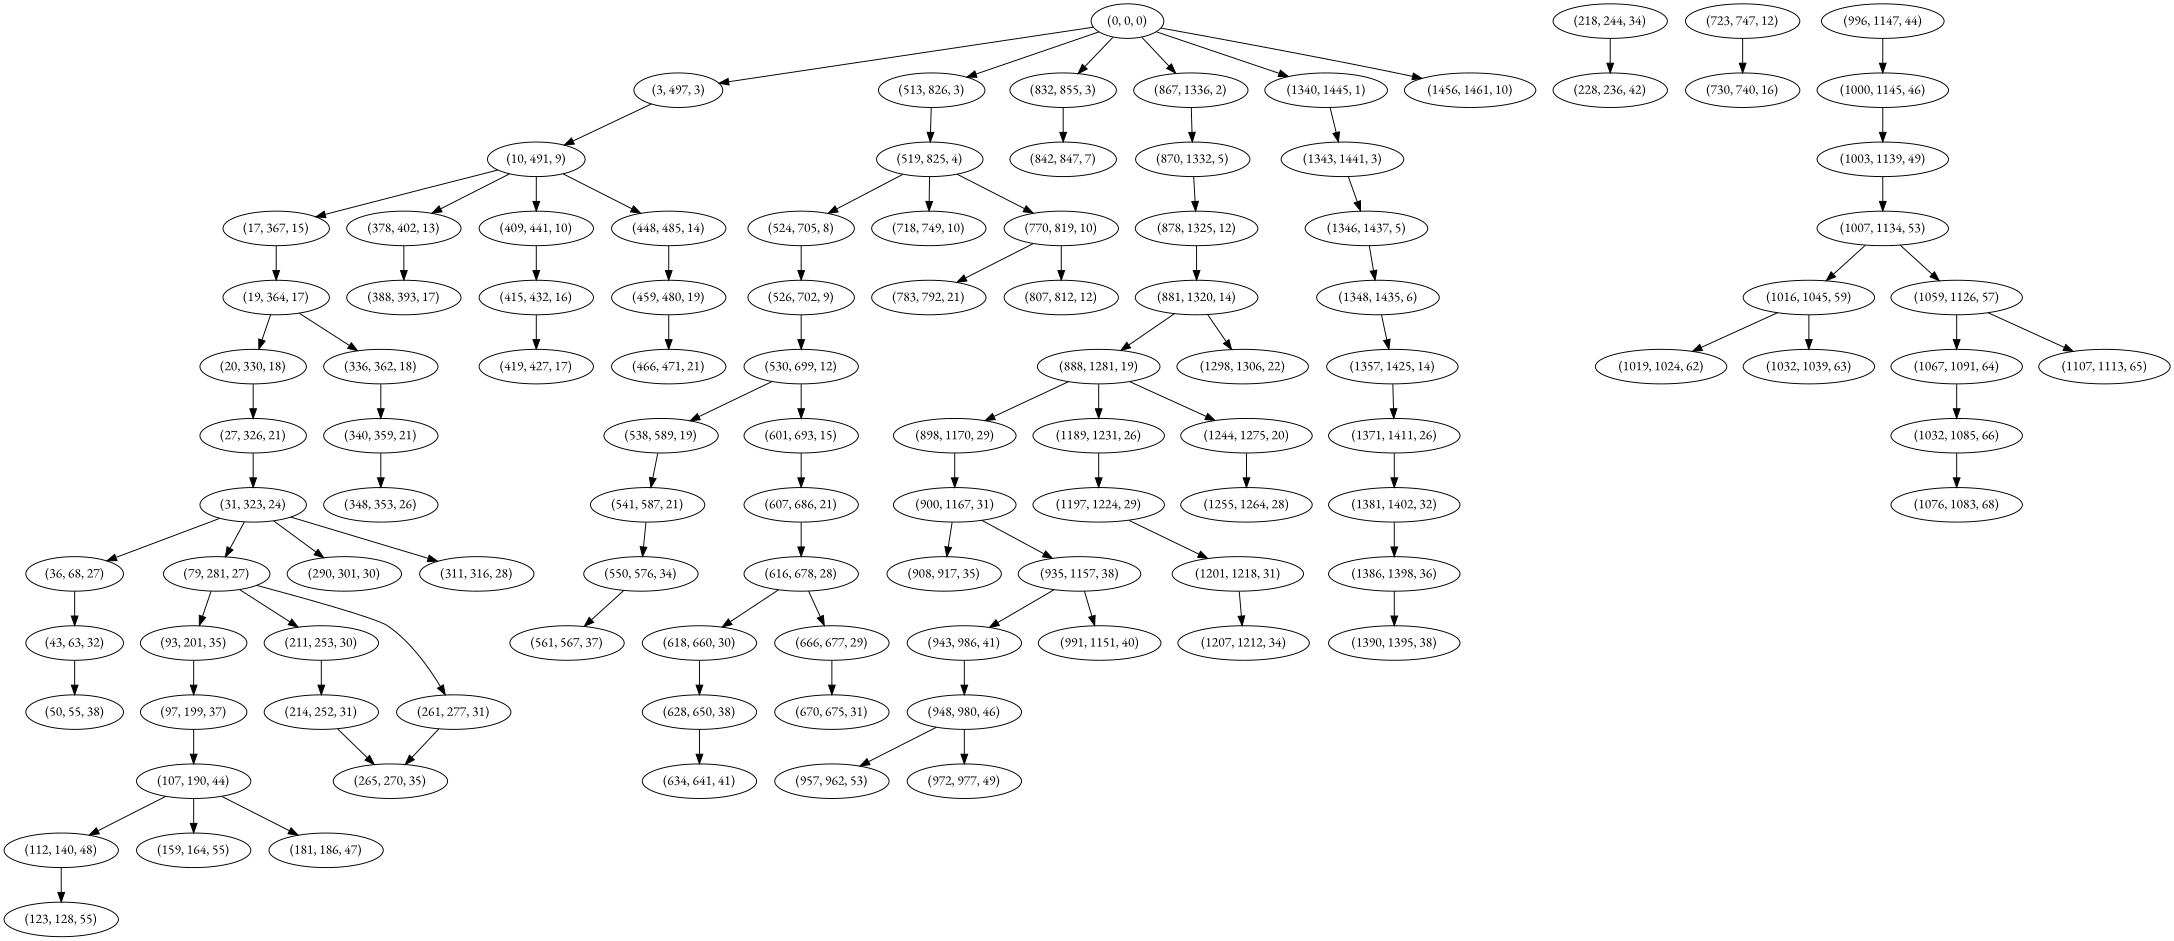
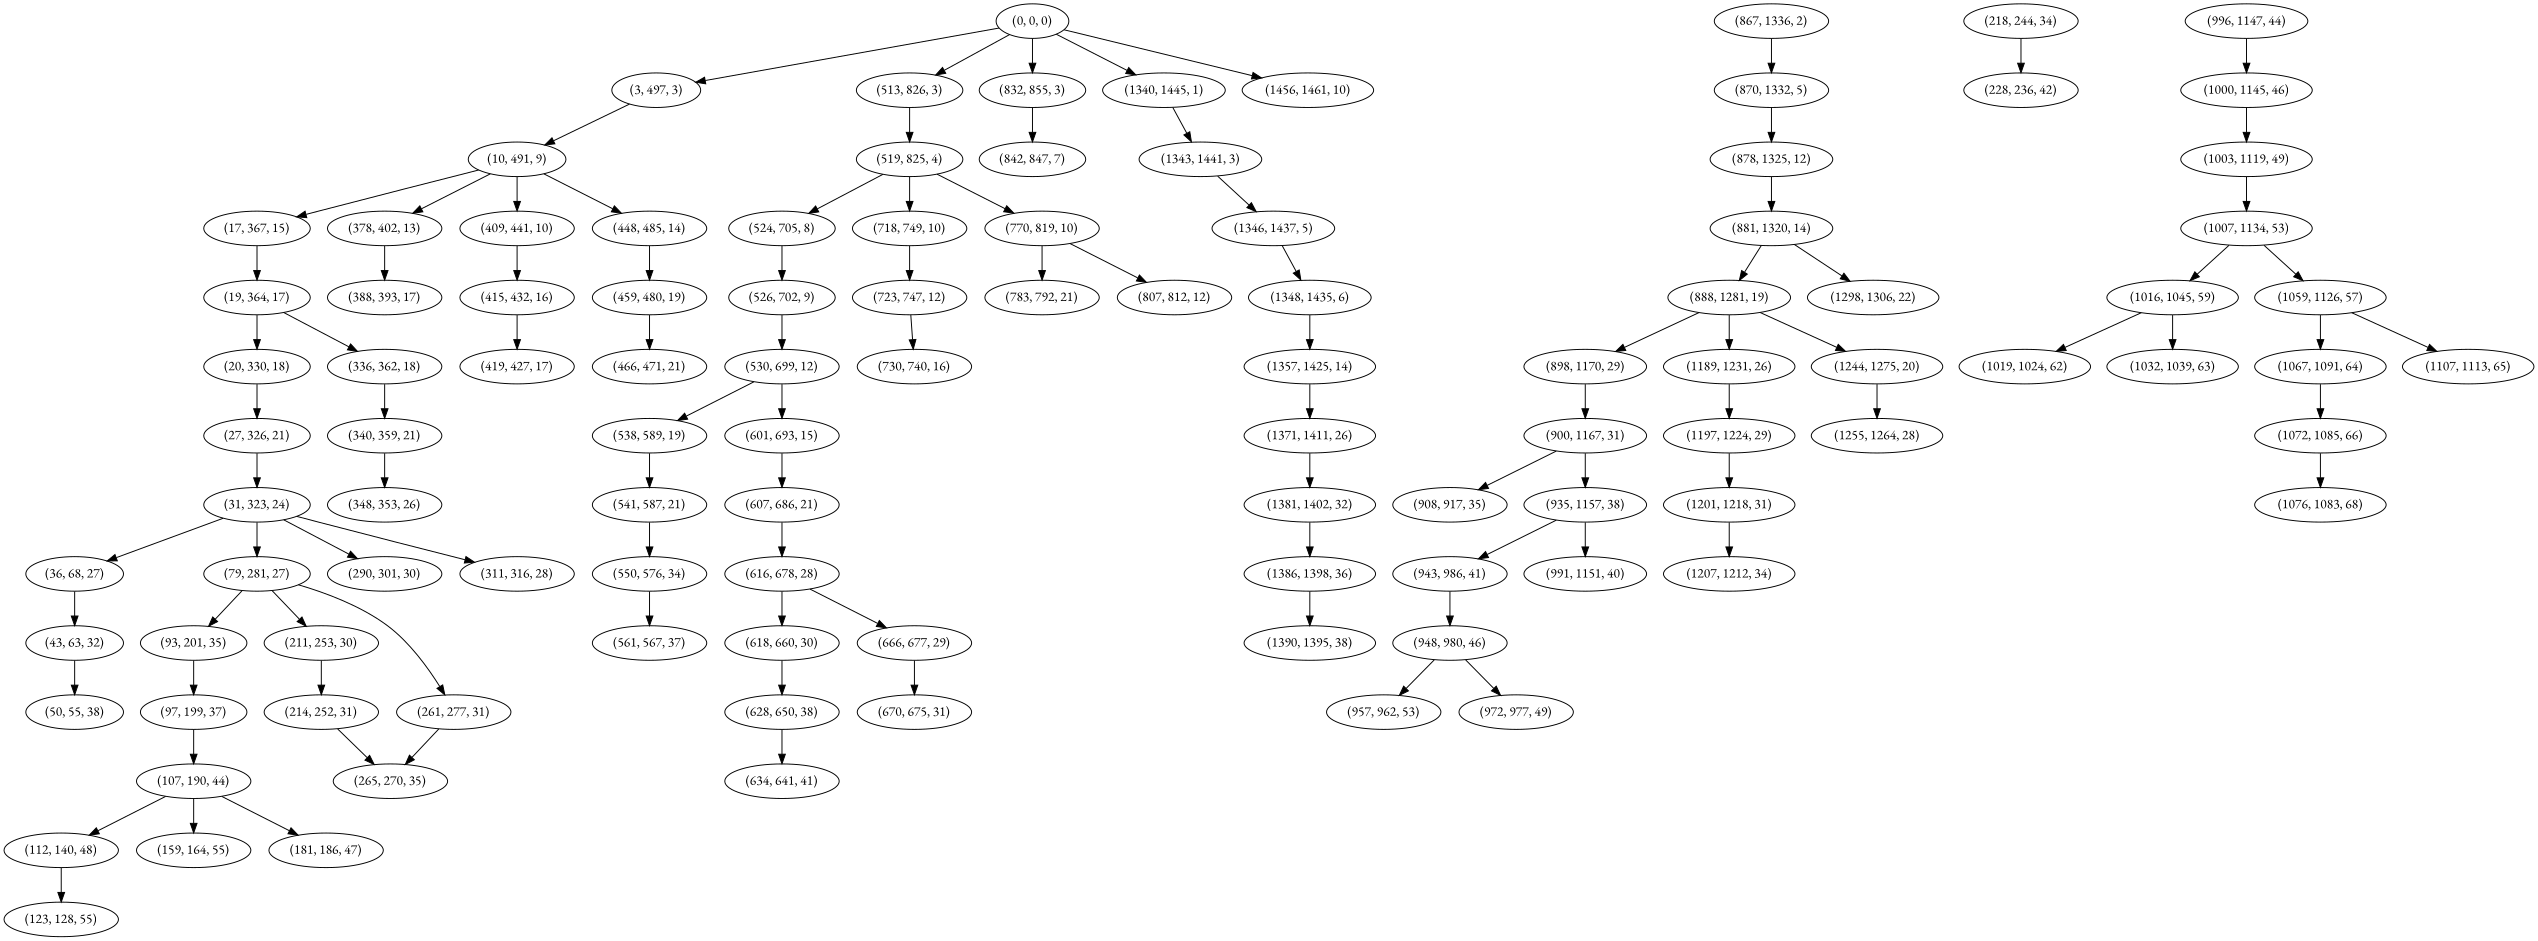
(1155, 52) -> none
(1883, 159) -> (2247, 159)
none -> (910, 258)
(1957, 436) -> (2320, 436)
